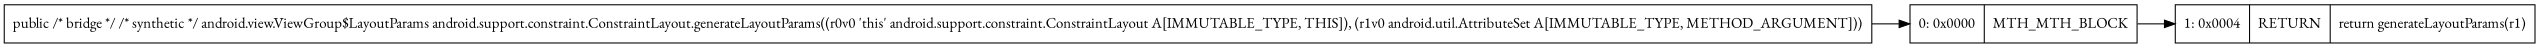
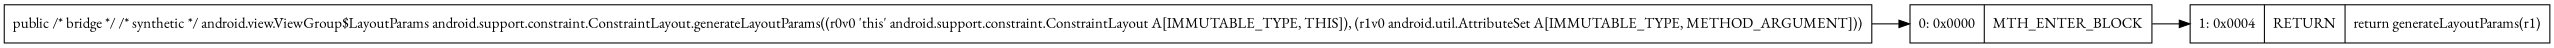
(2061, 23) -> (2068, 23)
